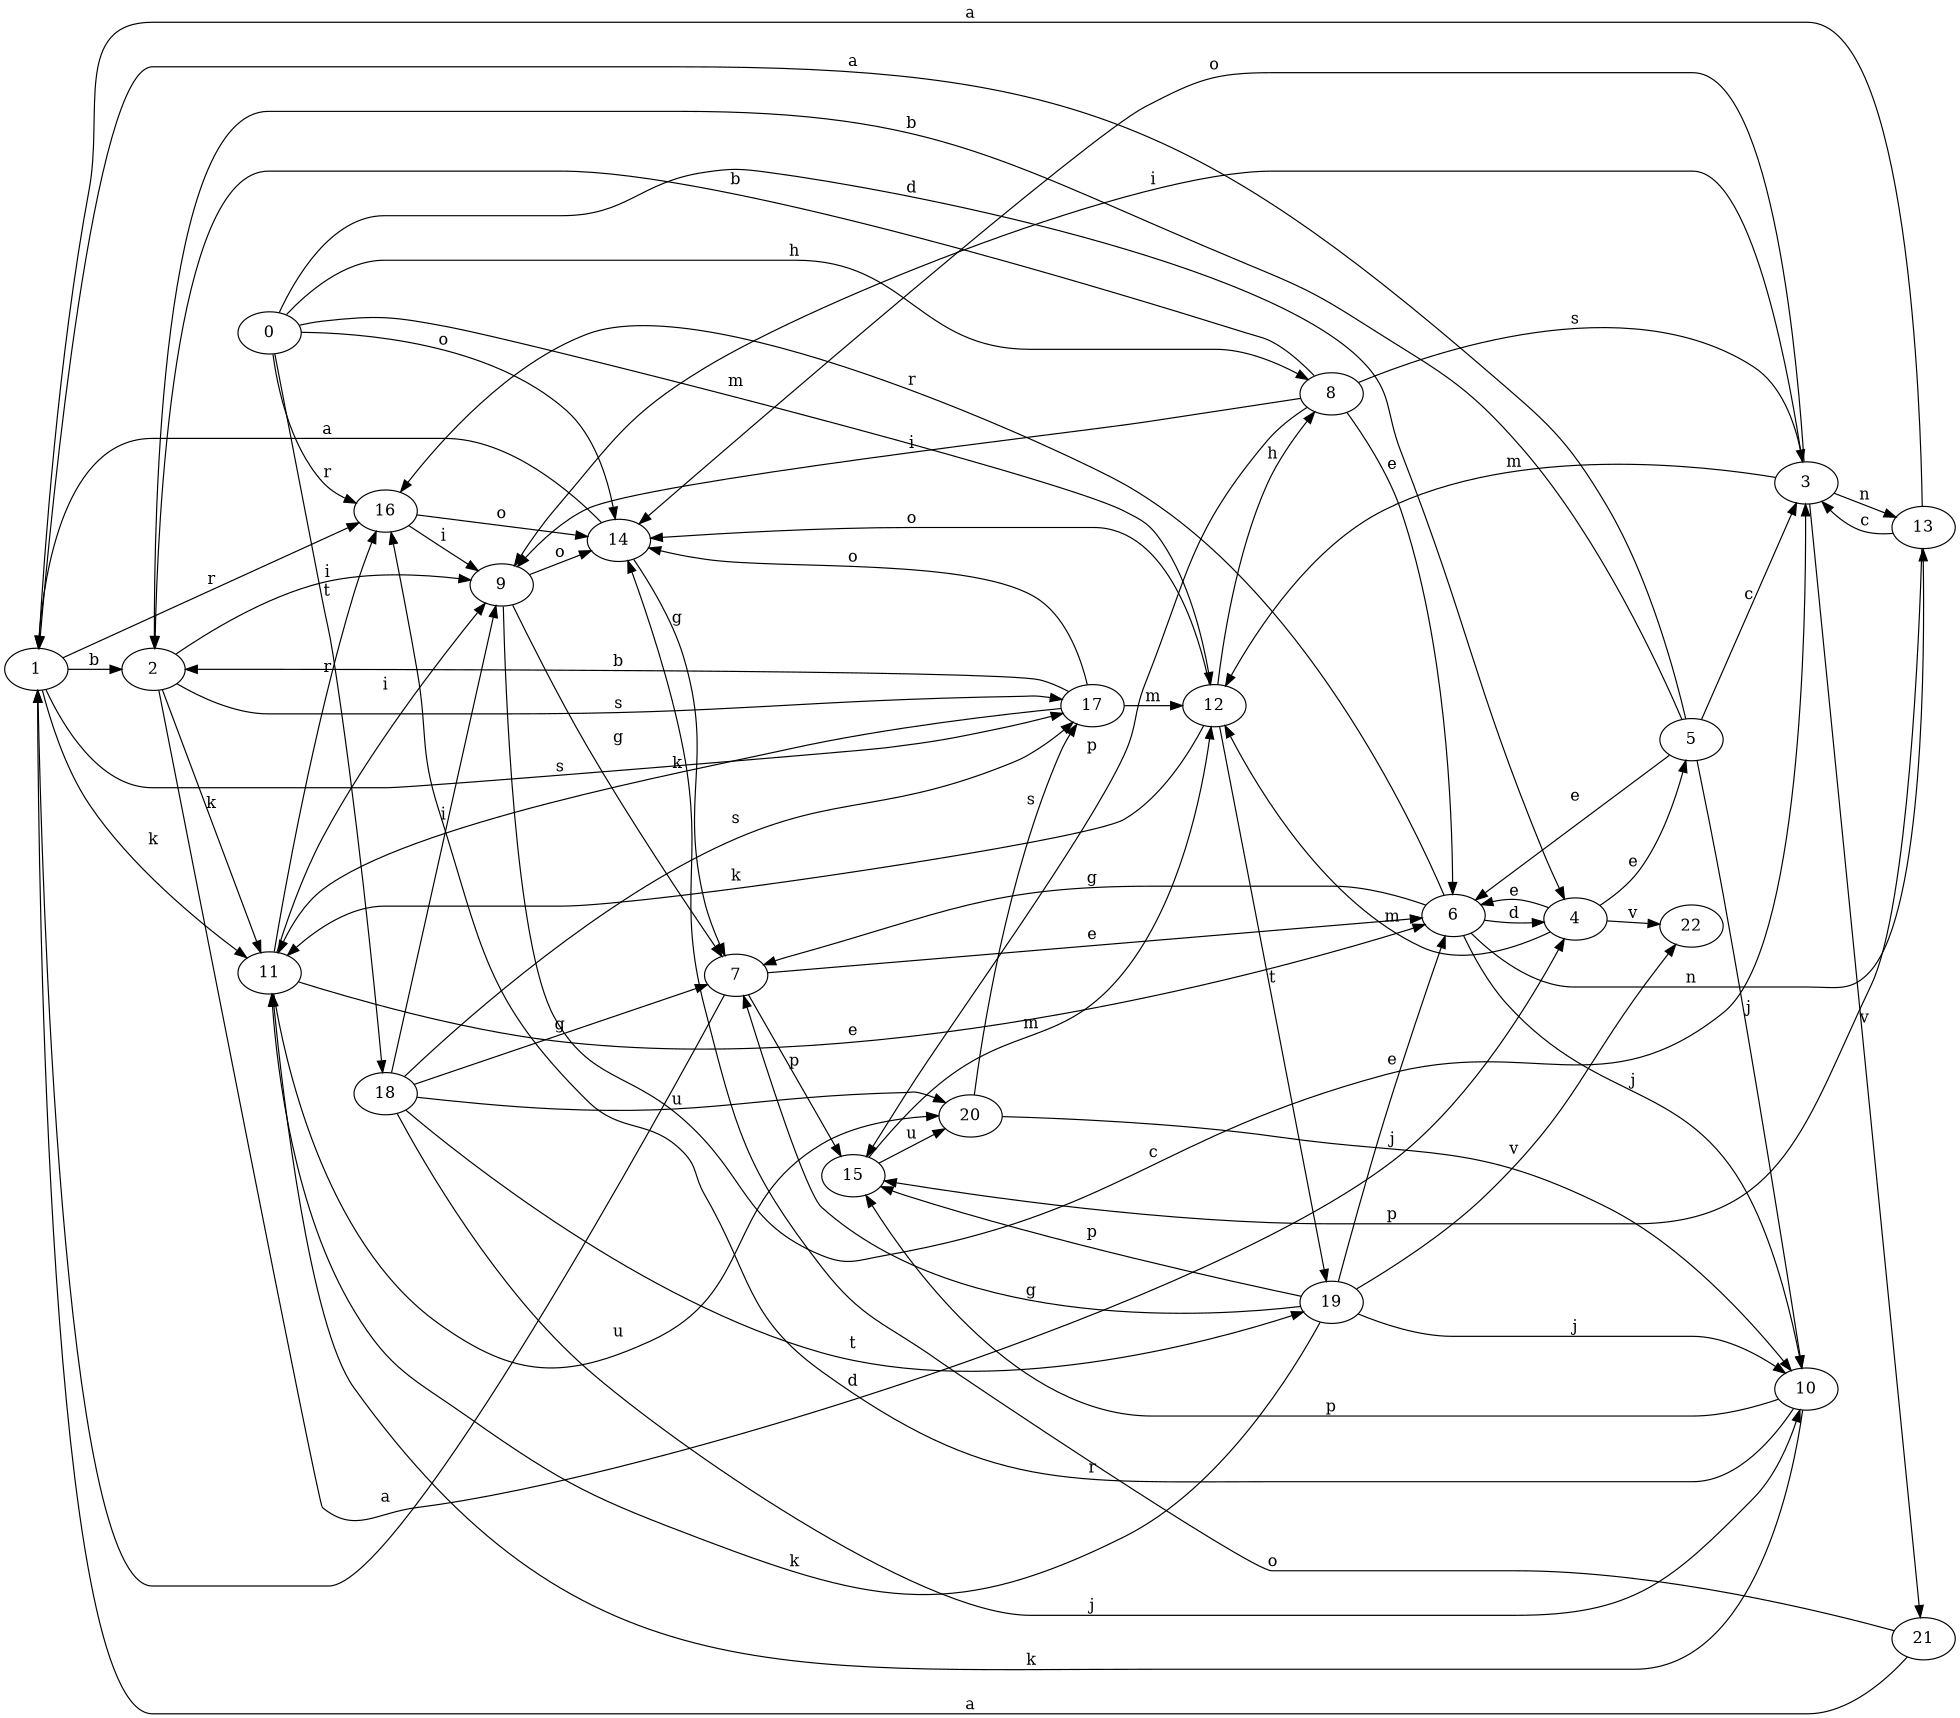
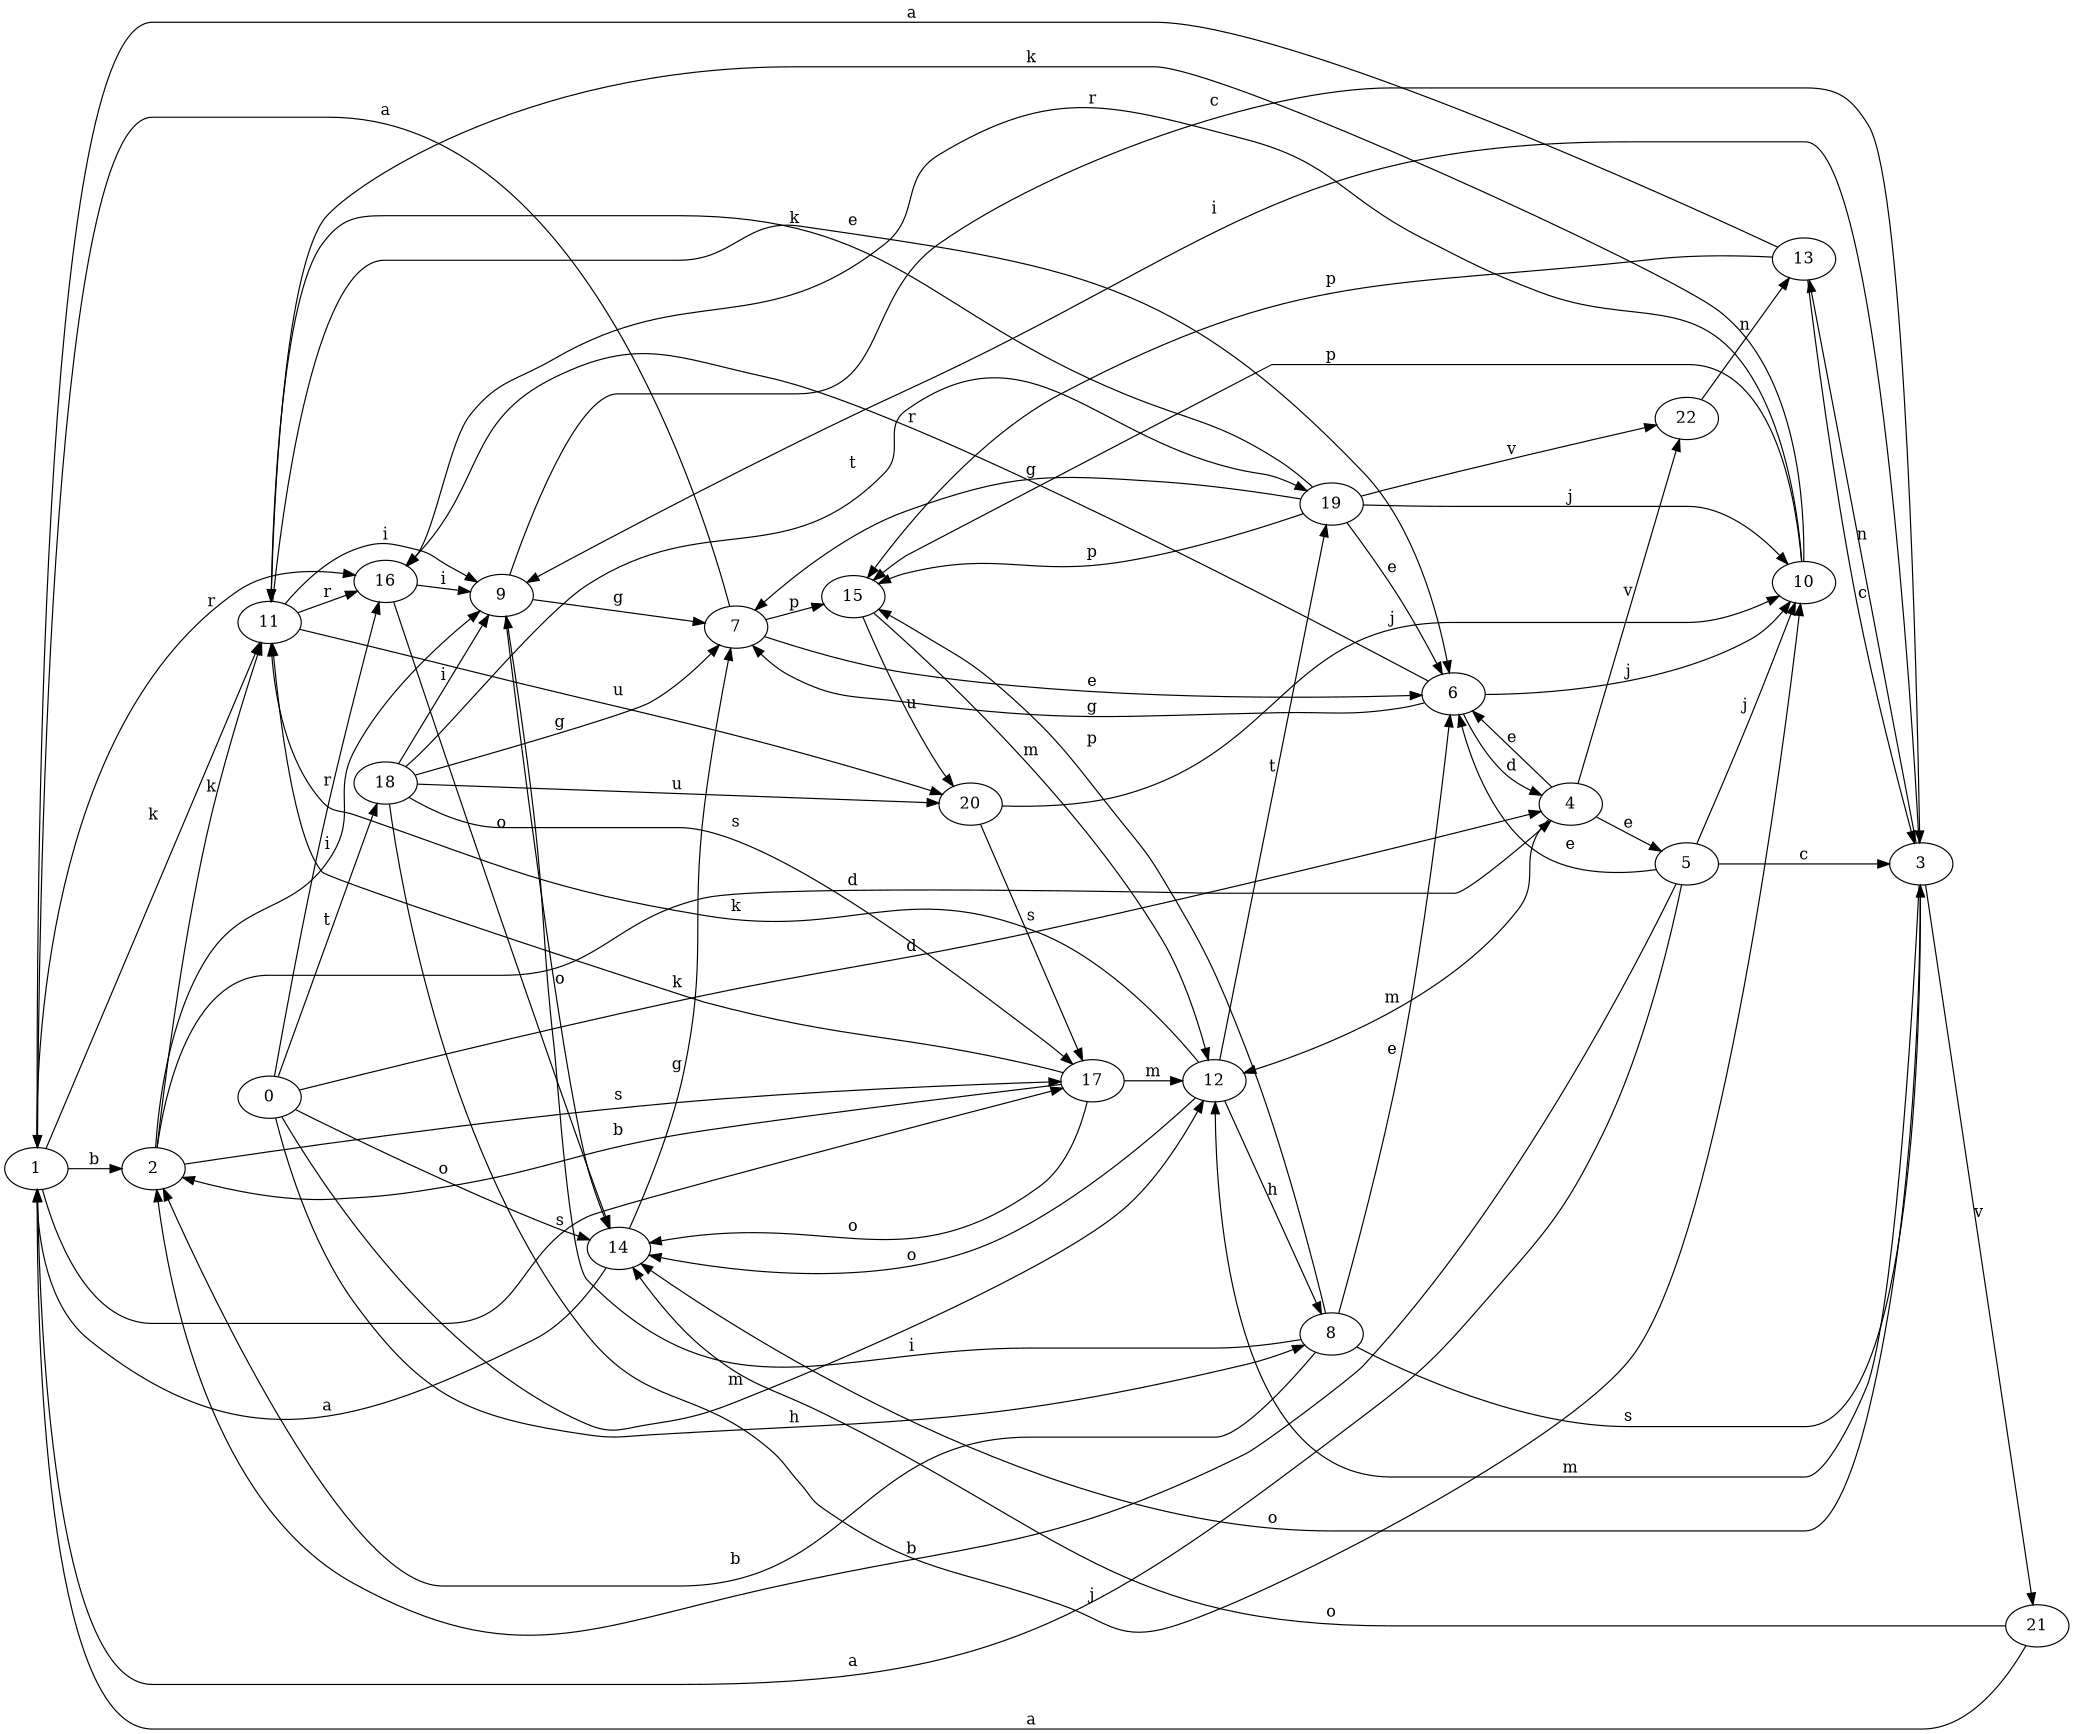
(1832, 988) -> (1740, 346)
